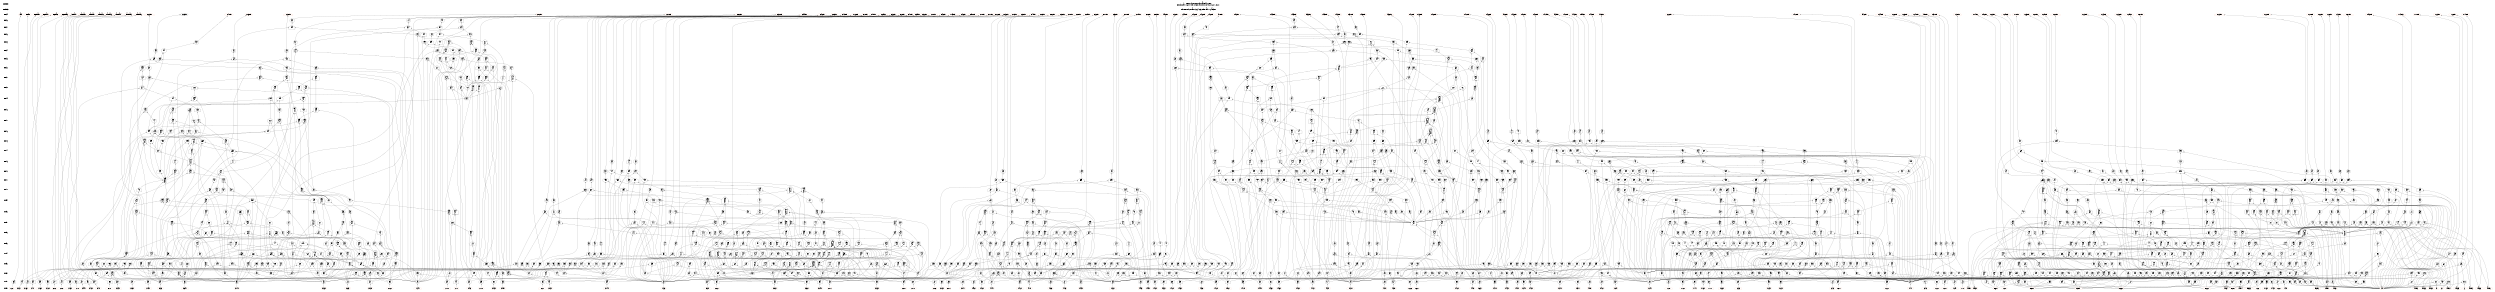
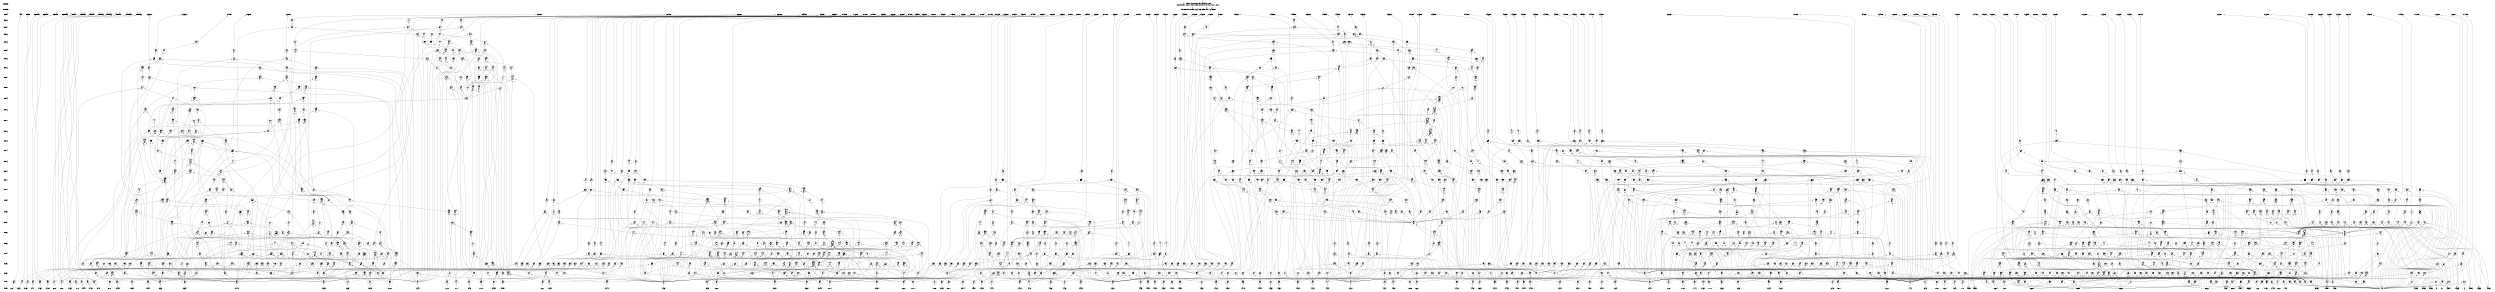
none -> (1214, 99)
